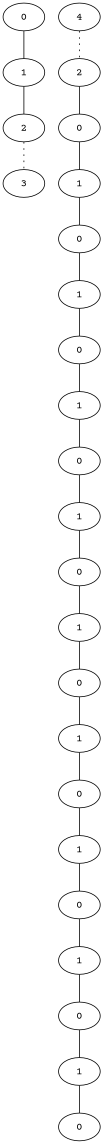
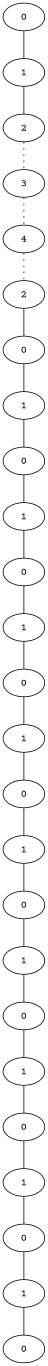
none -> (24, 211)
